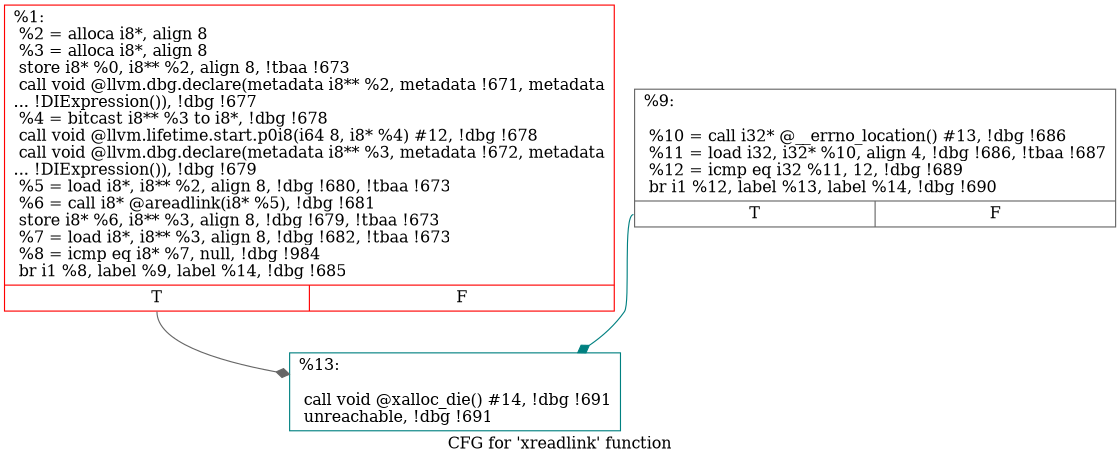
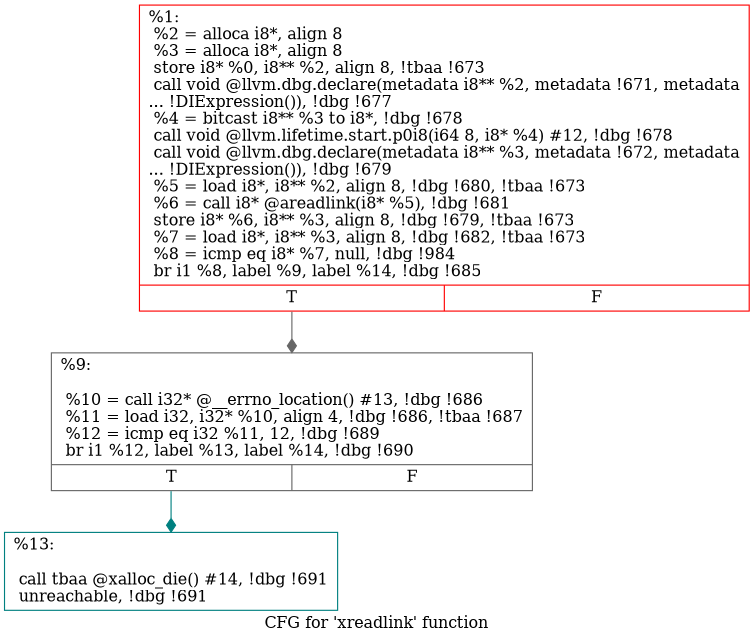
(208, 354) -> (292, 325)
(455, 400) -> (171, 580)
